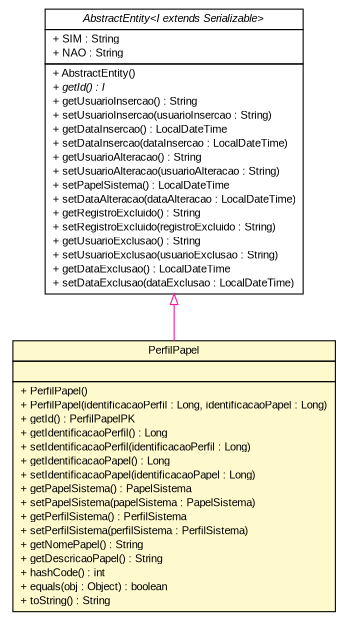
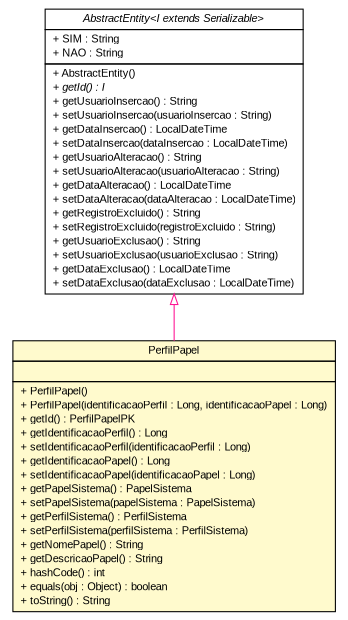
(141, 185) -> (142, 185)
